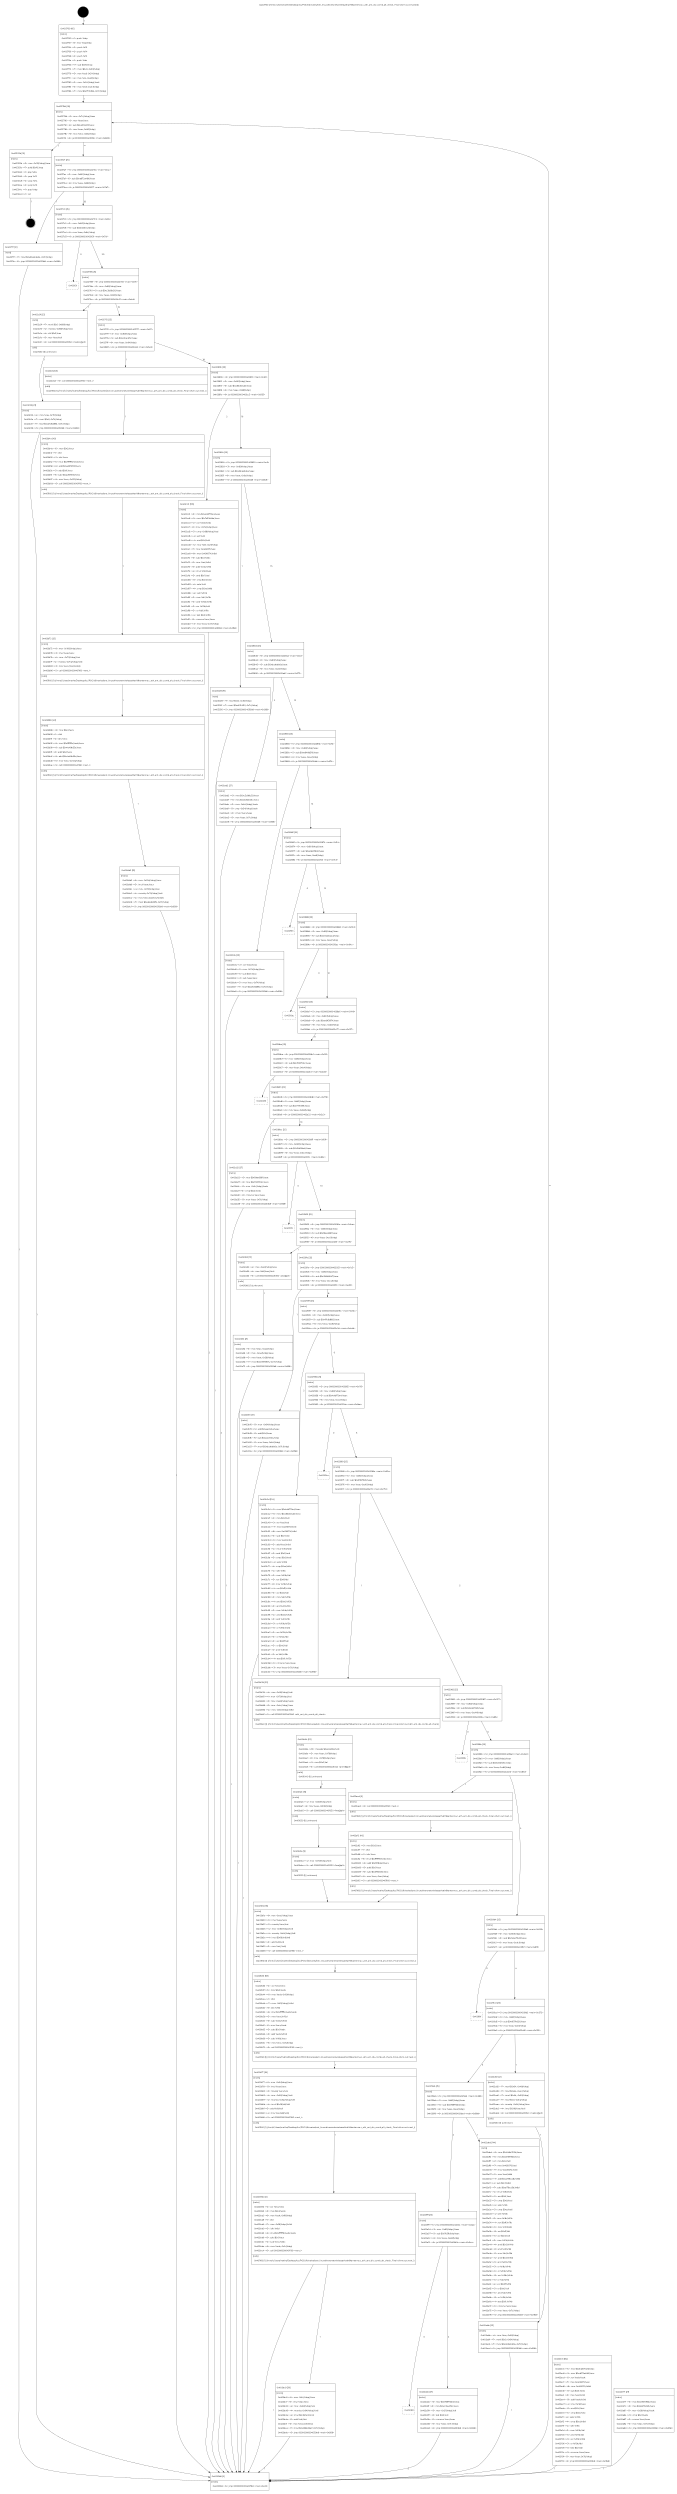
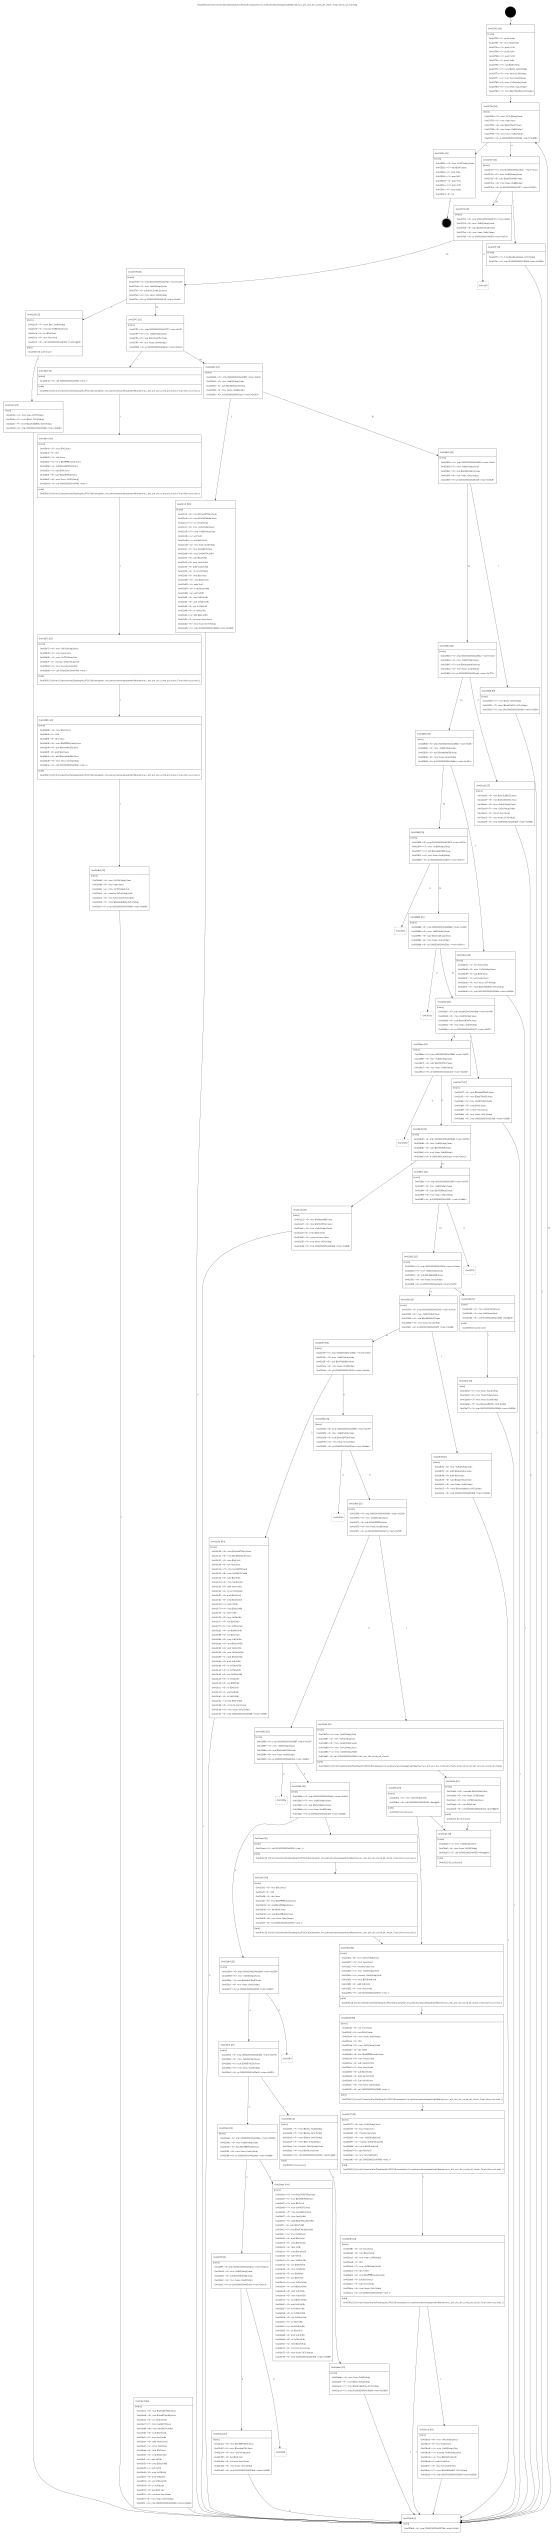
none -> (474, 1055)
(319, 1835) -> (437, 1823)
